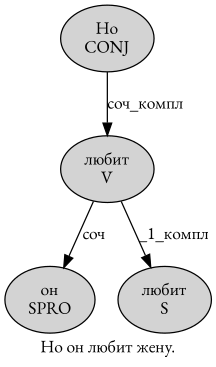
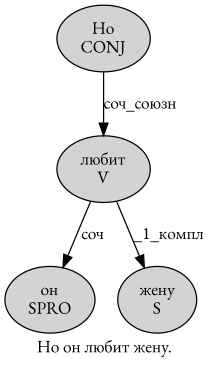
(145, 104) -> (140, 104)
(165, 300) -> (157, 300)
